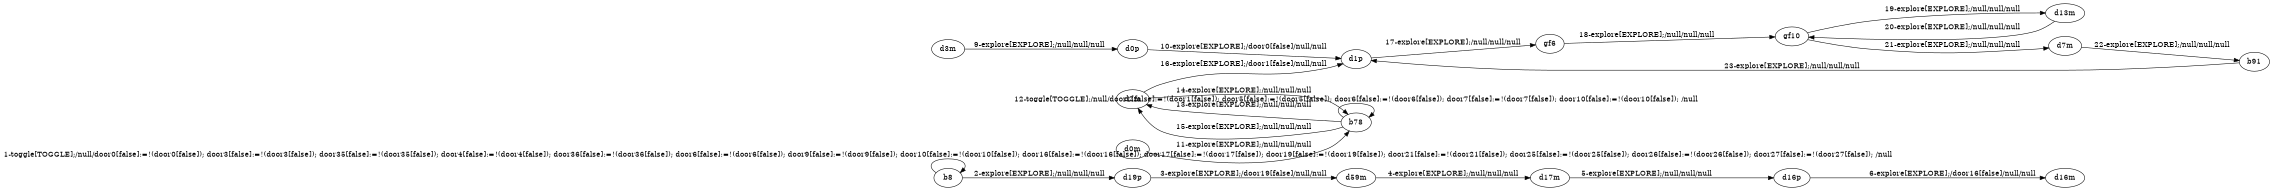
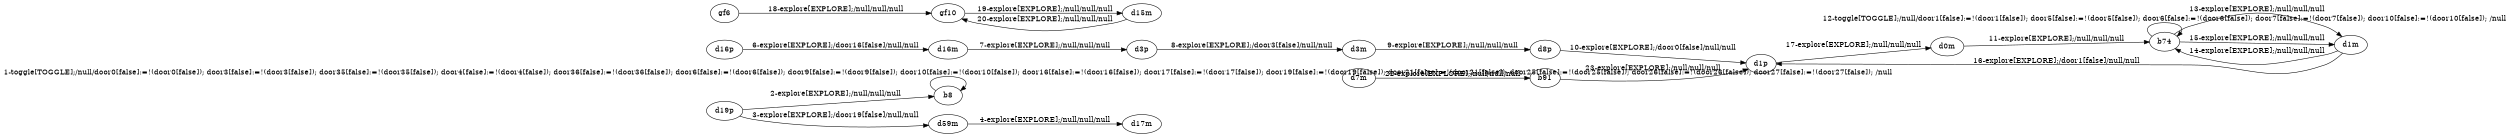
(2065, 13) -> (1142, 13)
(1133, 49) -> (1545, 50)
none -> (1142, 50)
(1451, 52) -> (1851, 55)
(1925, 53) -> none
(1133, 99) -> (2351, 45)
(1356, 122) -> (2165, 42)
(1036, 178) -> (836, 103)
(1669, 178) -> none
